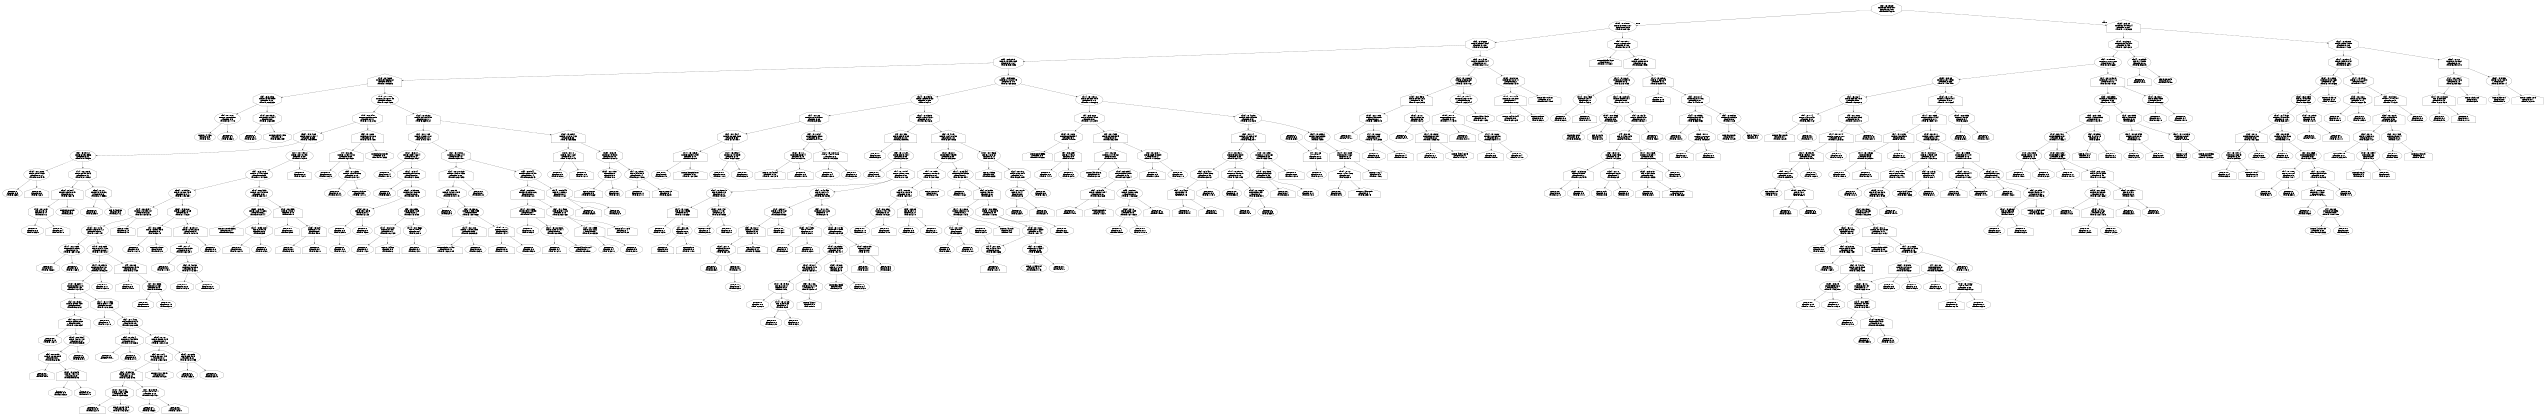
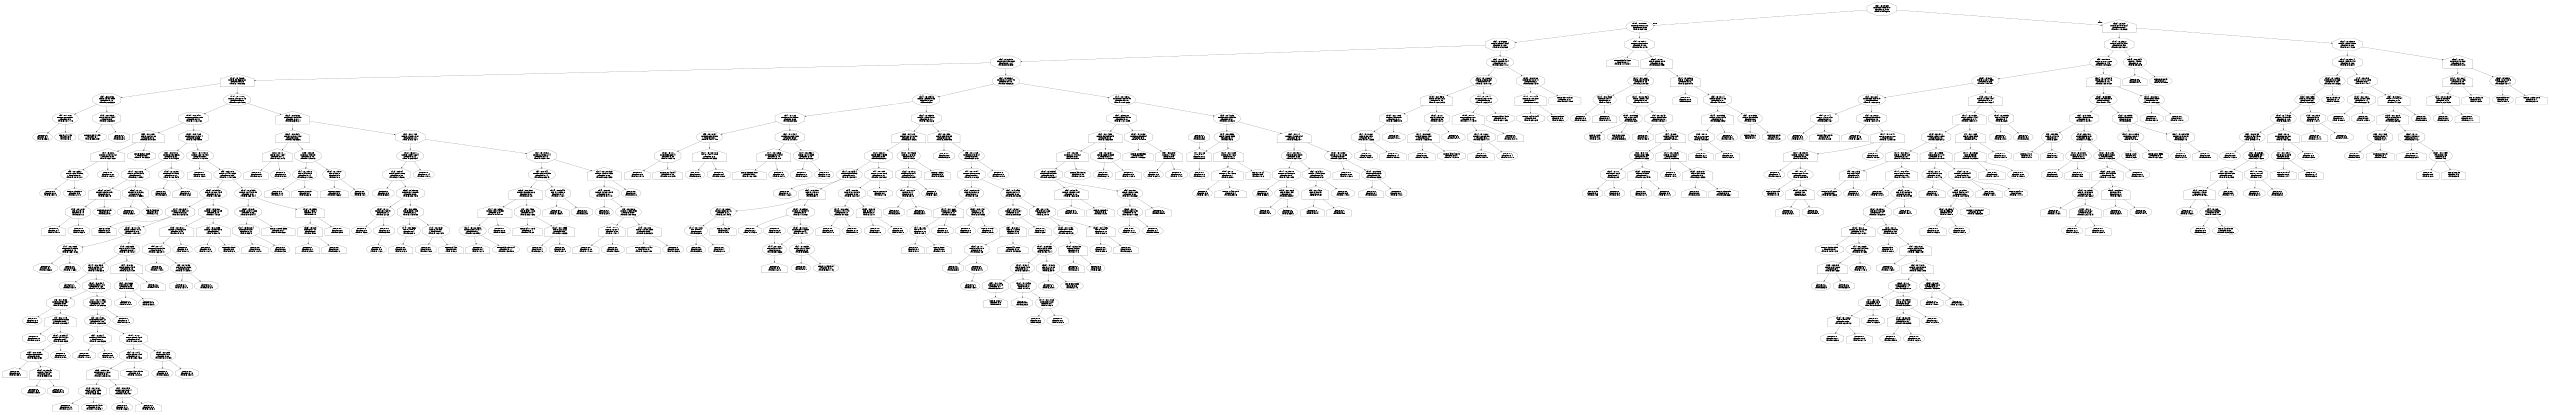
(2368, 156) -> (2441, 156)
(1899, 278) -> (1888, 294)
none -> (32, 321)
